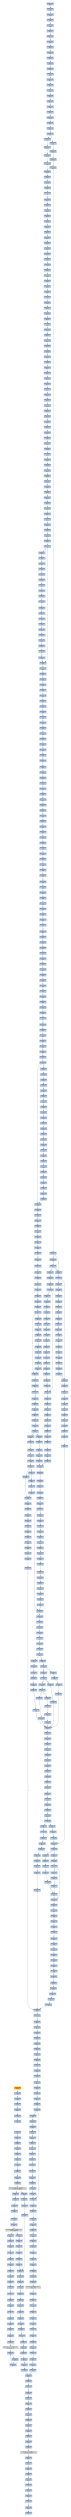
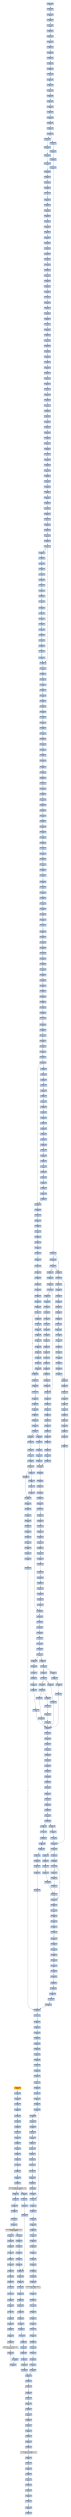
none -> (18, 2127)
